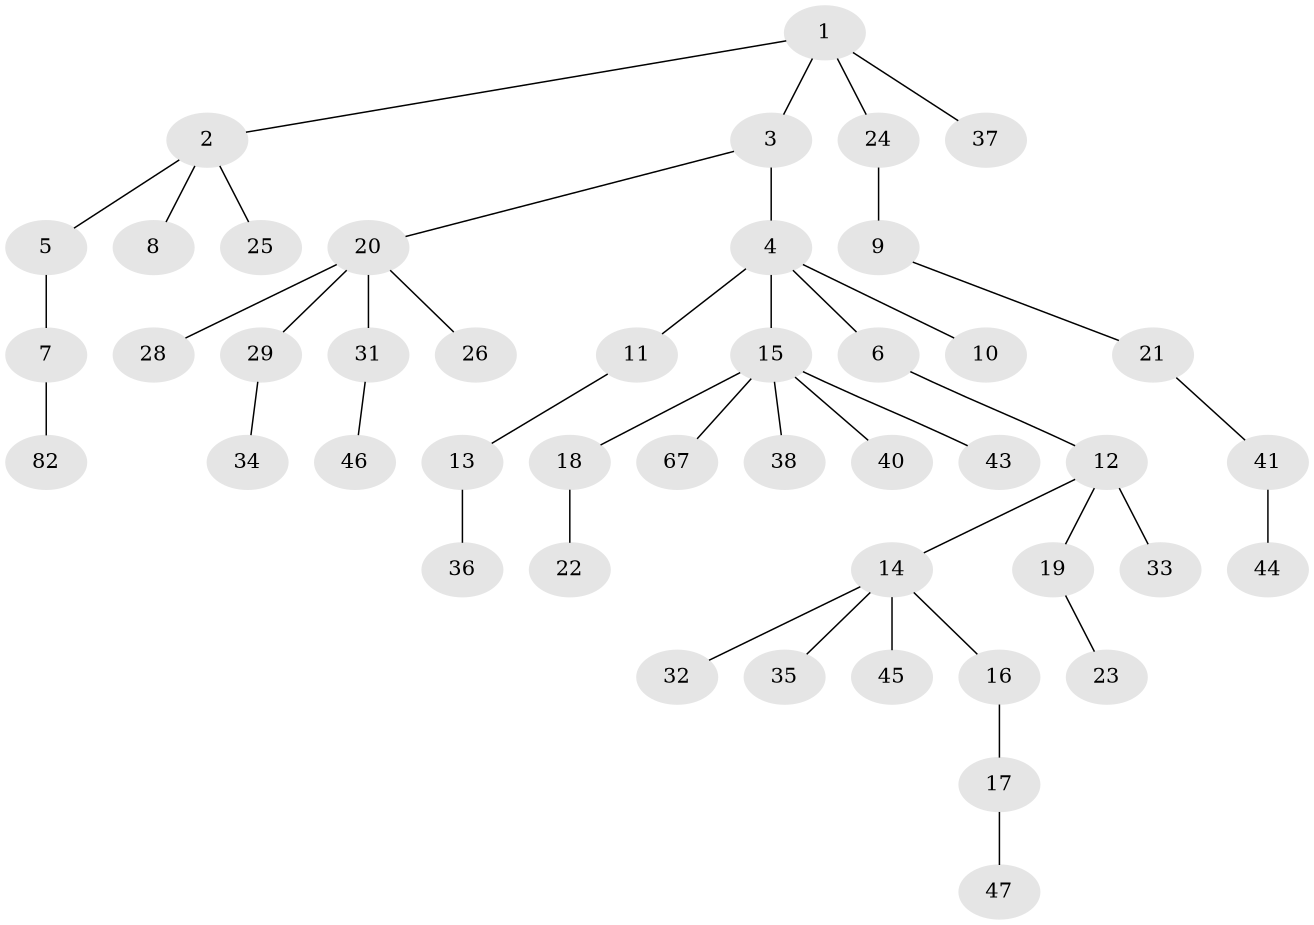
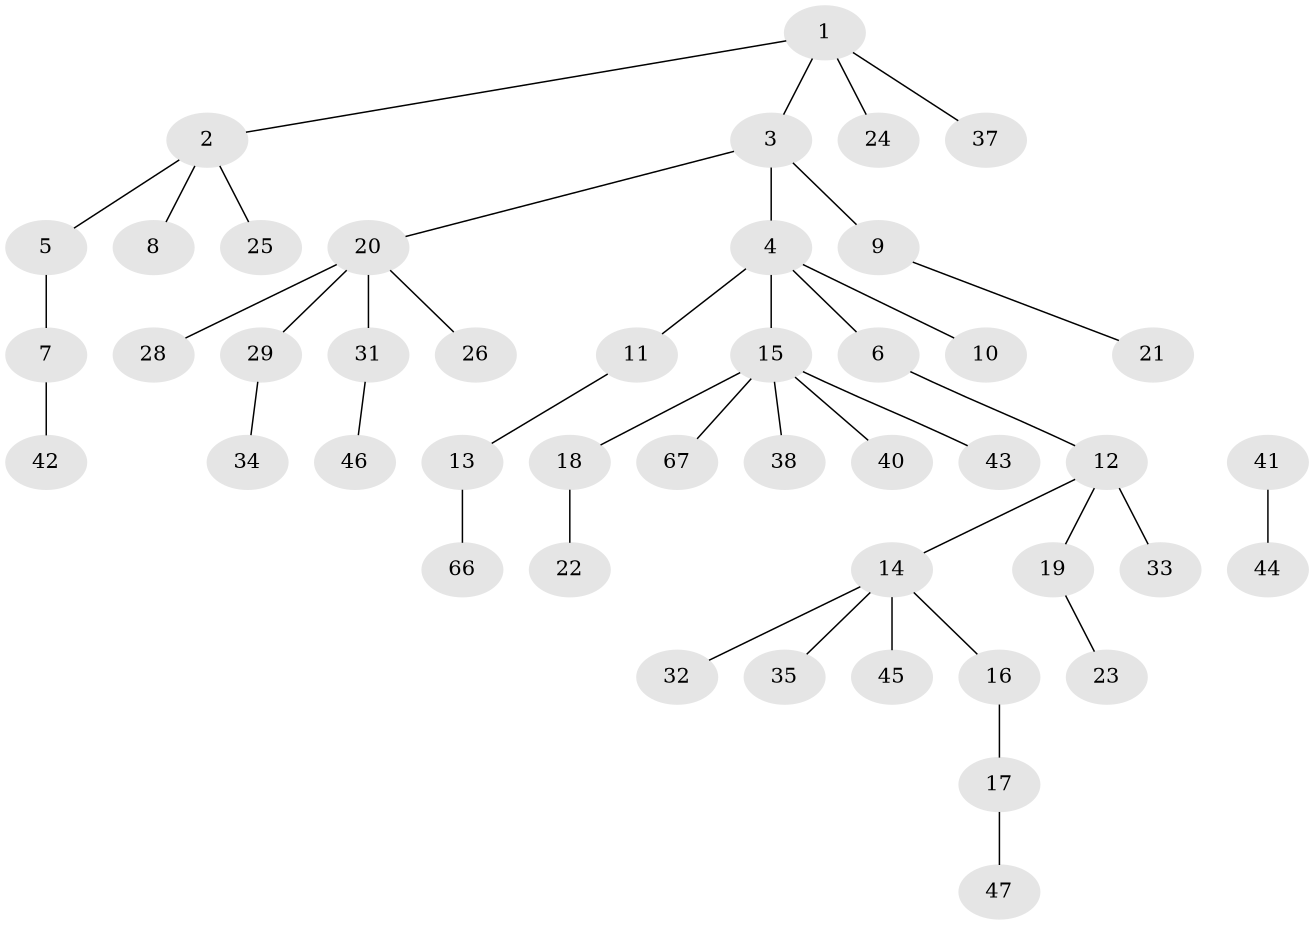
(879, 194) -> (825, 194)
(1211, 409) -> none
(46, 462) -> (46, 462)
(462, 570) -> (462, 570)
